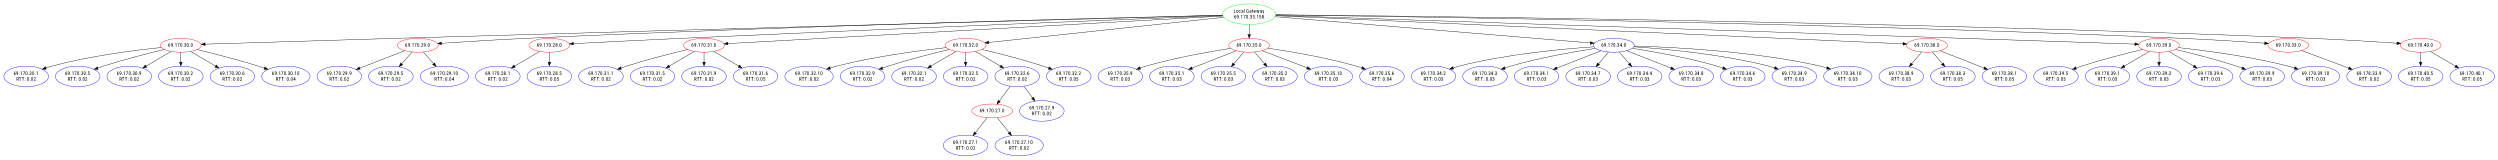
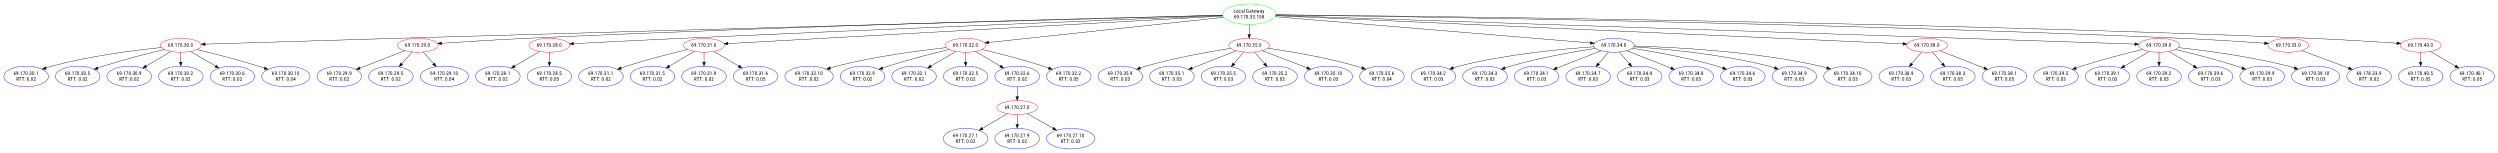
(1028, 92) -> (1017, 119)
